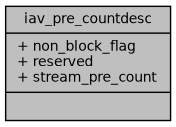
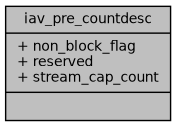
(87, 78) -> (88, 78)
